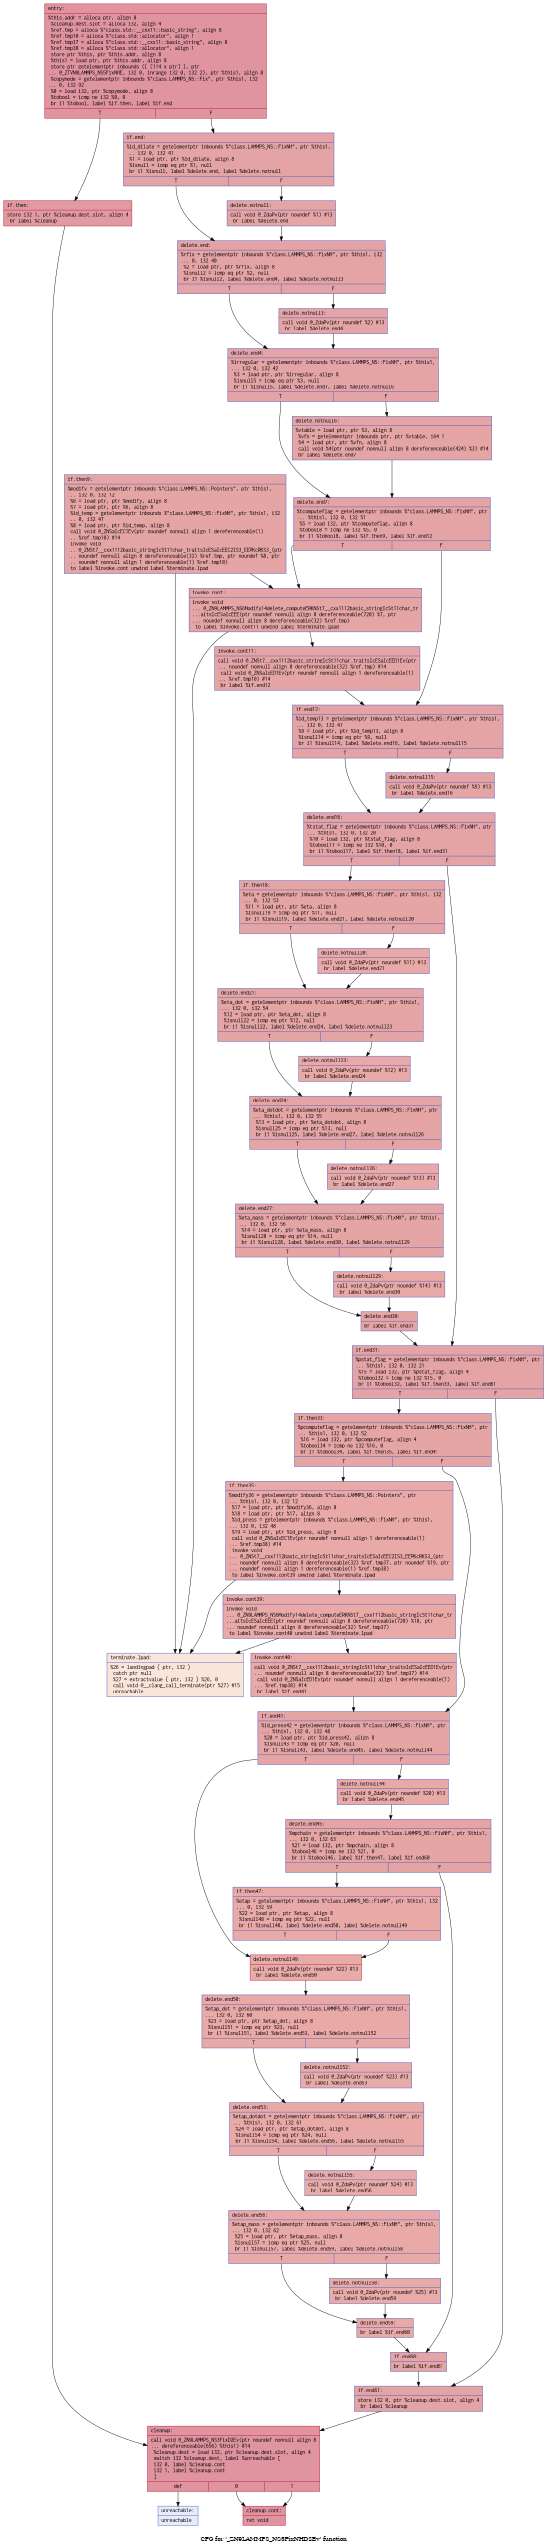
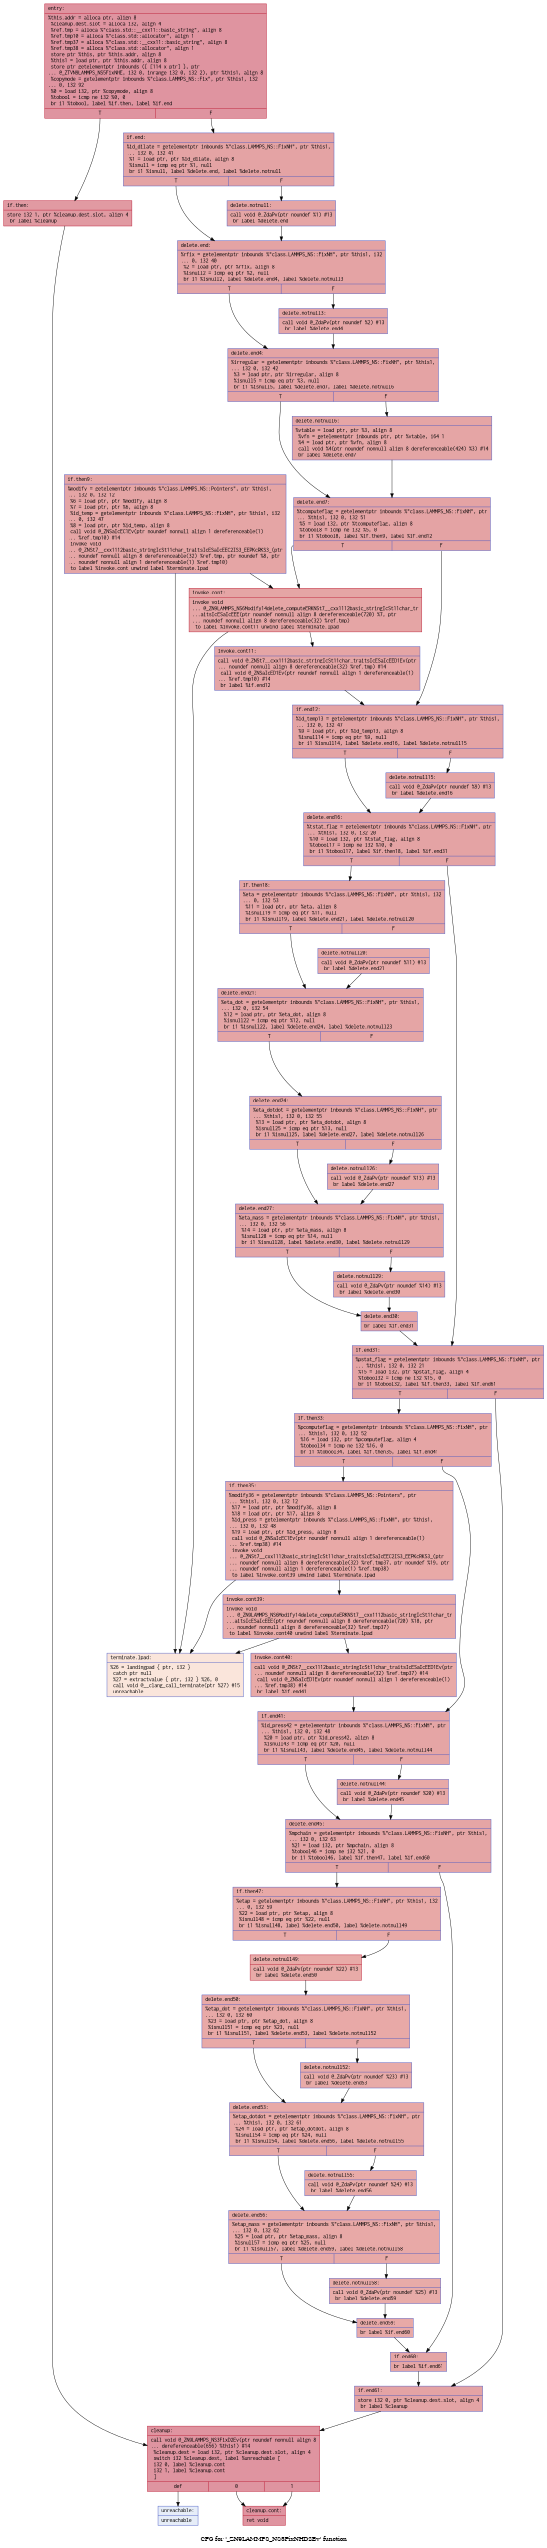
(305, 610) -> (305, 610)
(393, 940) -> none
(354, 1069) -> none
(196, 1847) -> (315, 1794)
